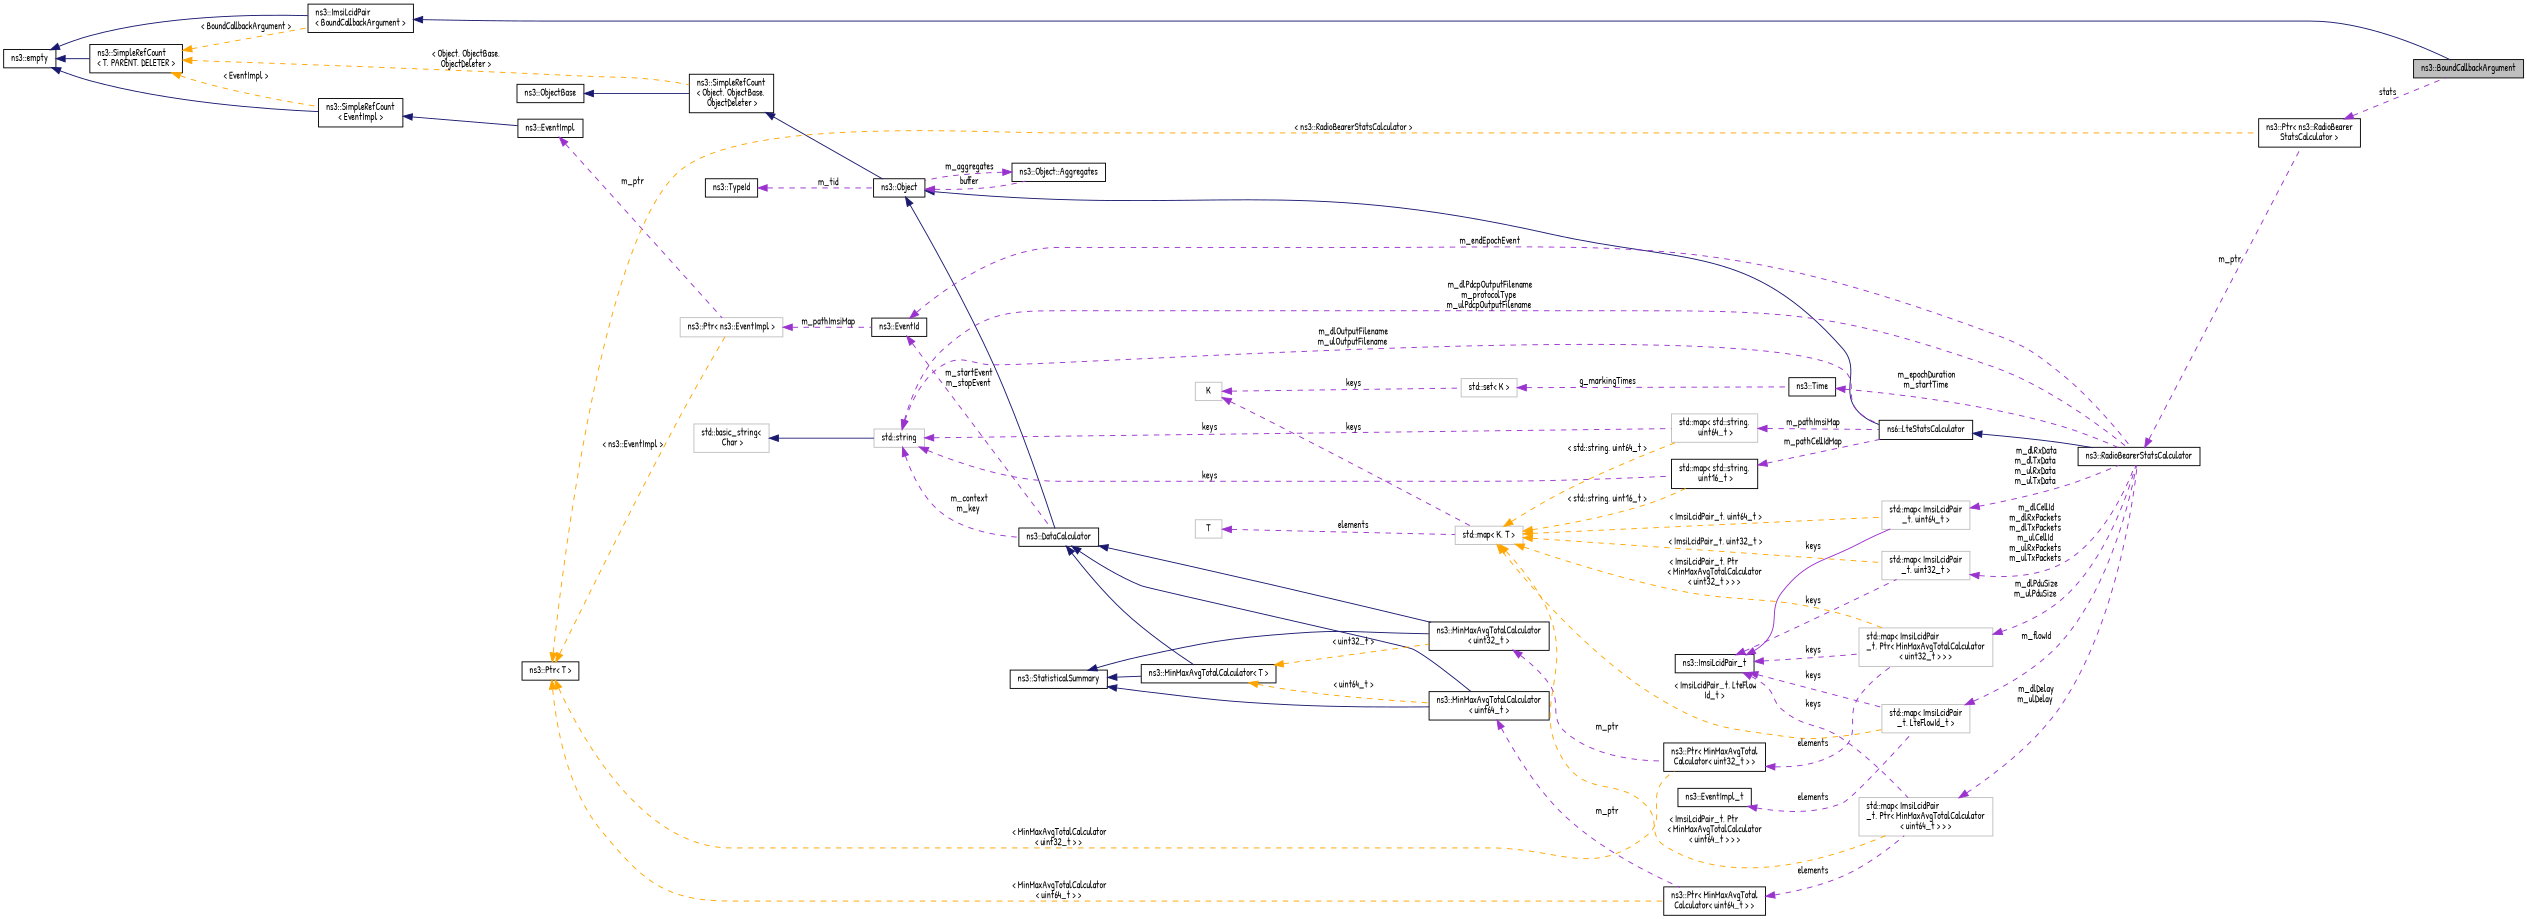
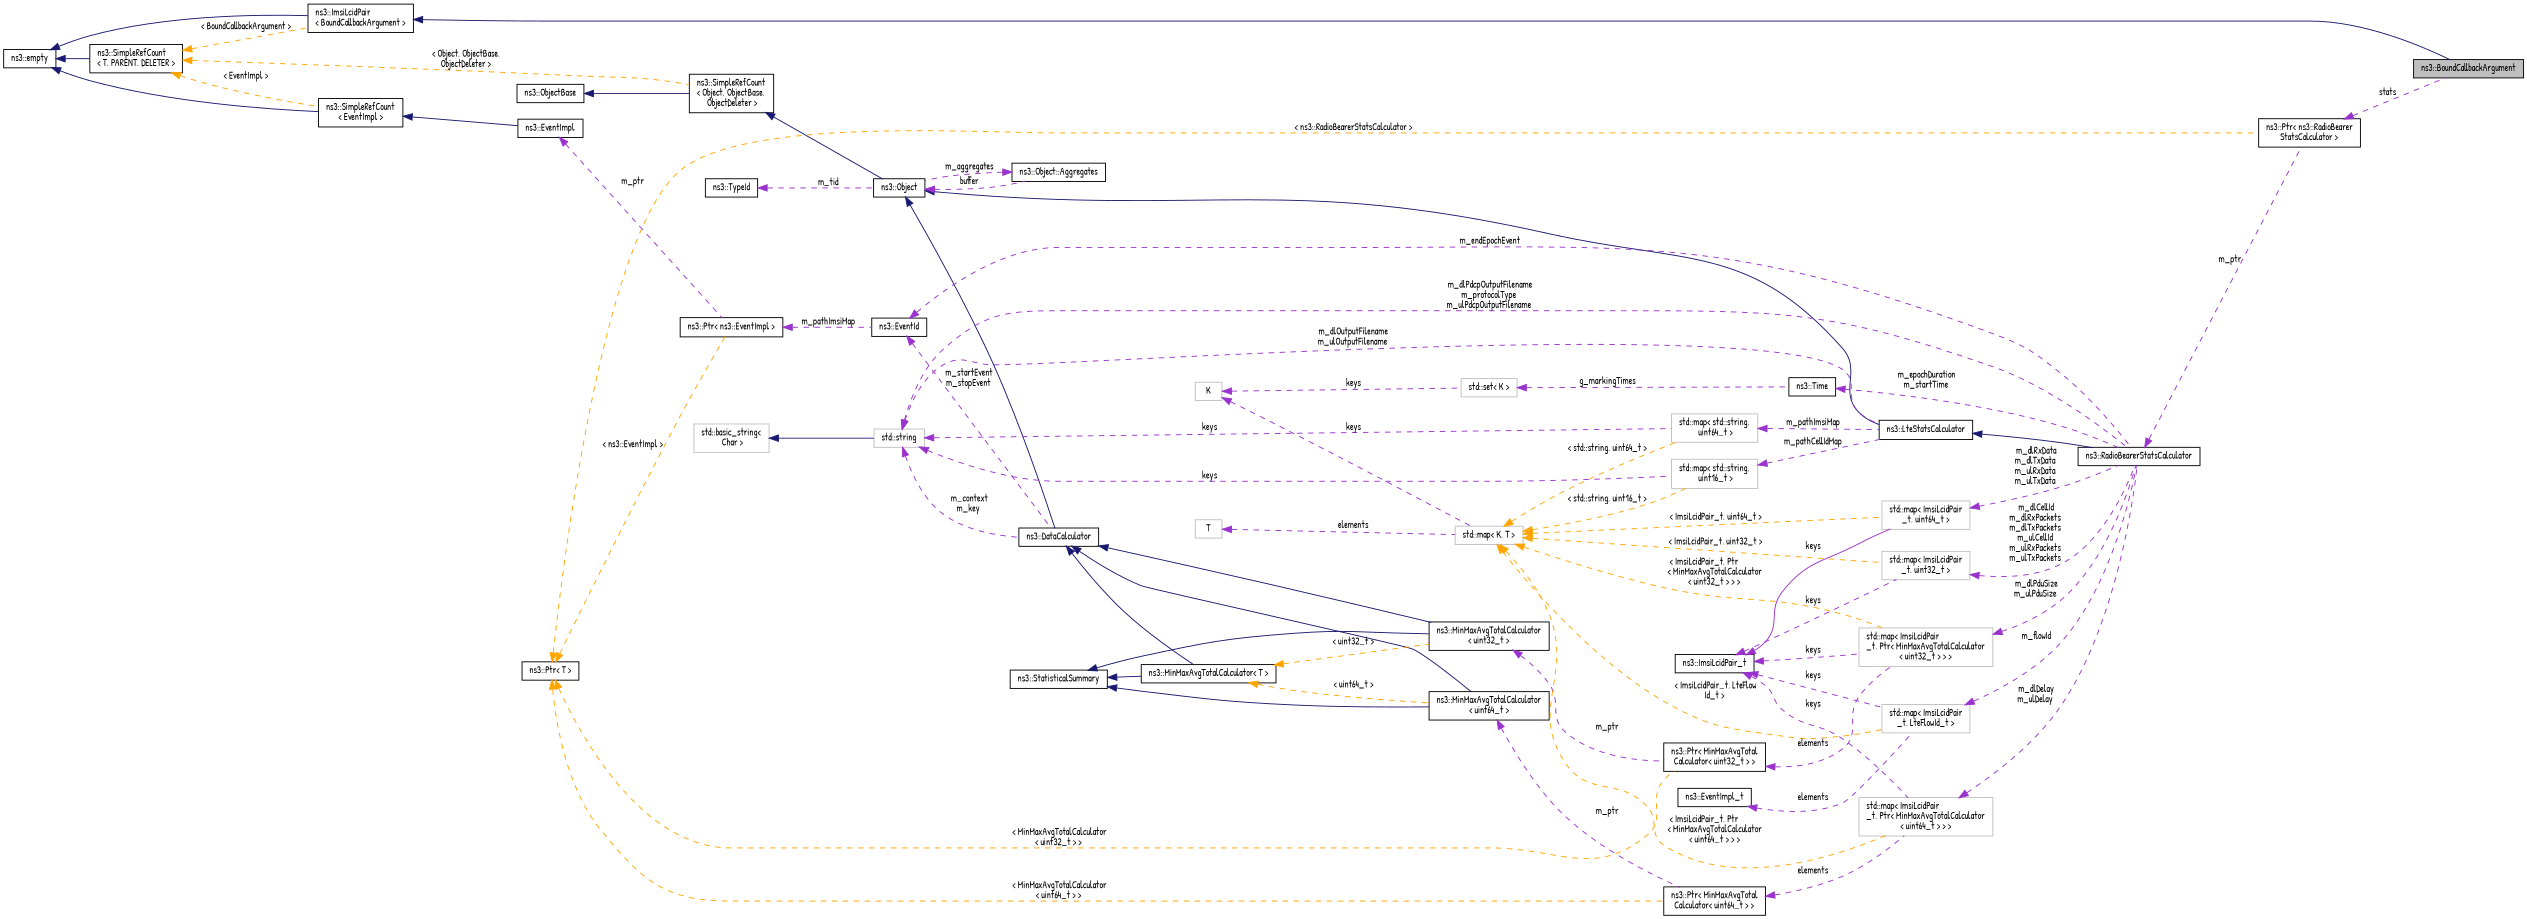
(732, 327) -> (732, 327)
(1926, 430) -> (1926, 430)
(1715, 474) -> (1715, 474)
